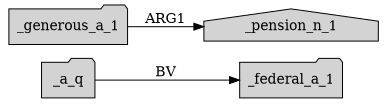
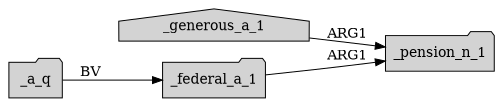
(68, 27) -> (214, 27)
(291, 27) -> (440, 53)
none -> (320, 69)
